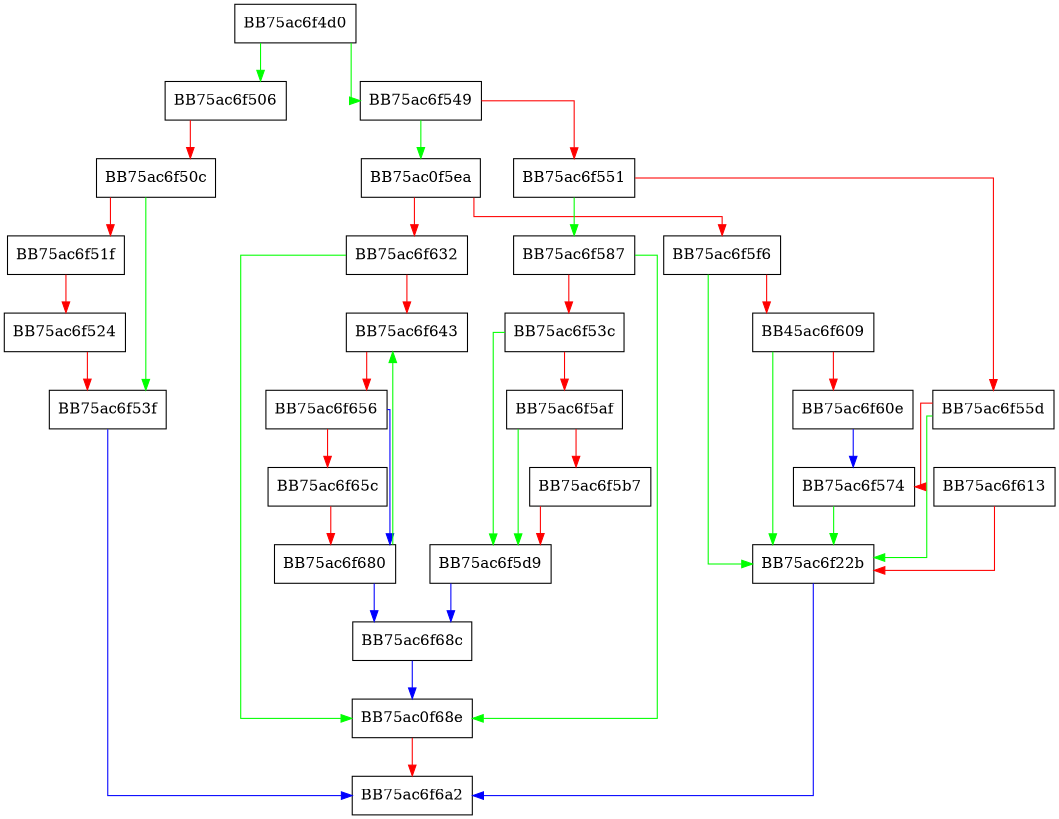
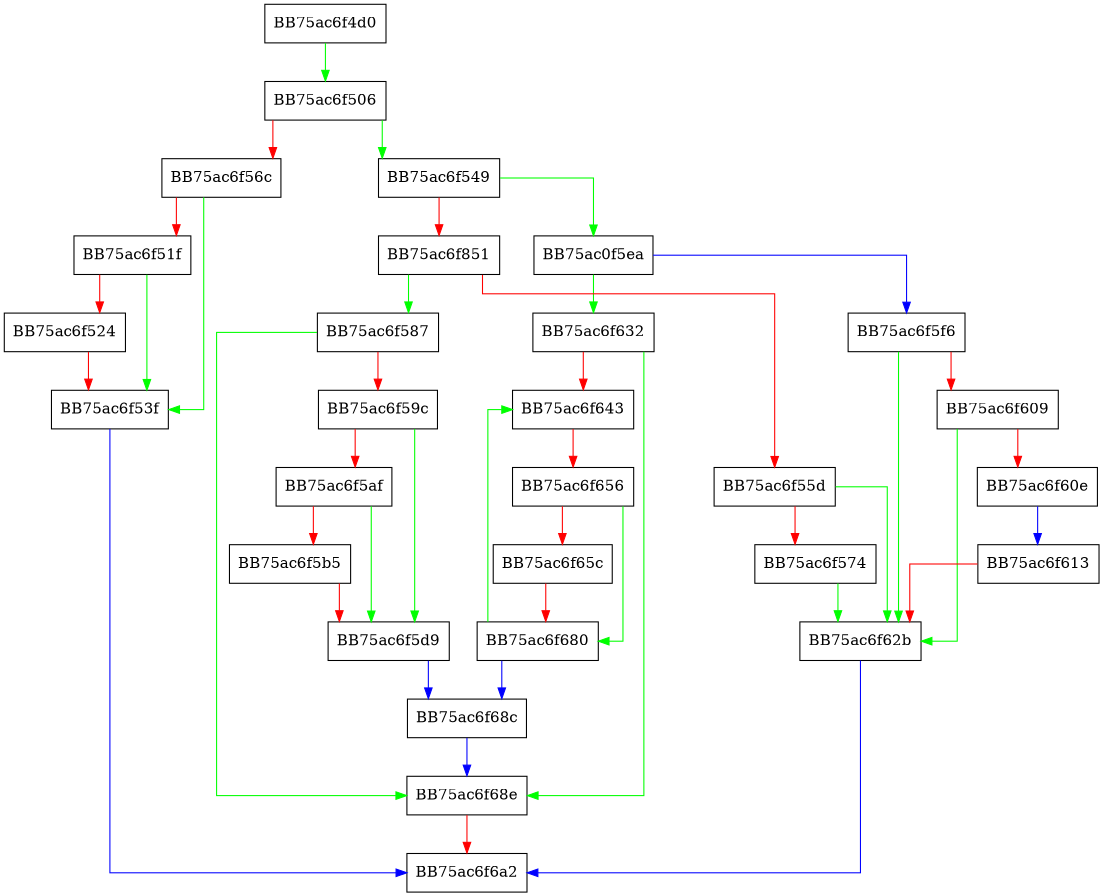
(351, 72) -> (382, 134)
(156, 178) -> (221, 178)
(574, 178) -> (439, 255)
(414, 211) -> (593, 287)
(593, 217) -> (803, 255)
none -> (147, 327)
(565, 332) -> (378, 410)
(813, 332) -> (998, 410)
(853, 443) -> (1038, 520)
(390, 470) -> (623, 581)
(590, 487) -> (290, 564)
(813, 564) -> (860, 641)
(412, 718) -> (467, 796)
